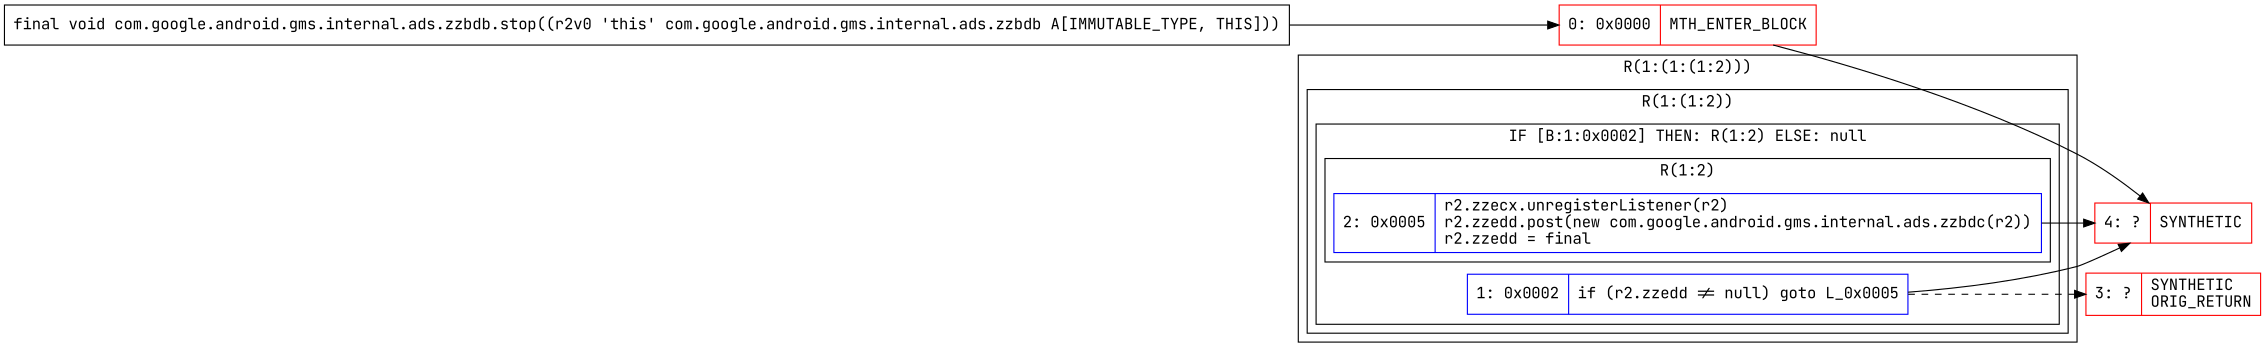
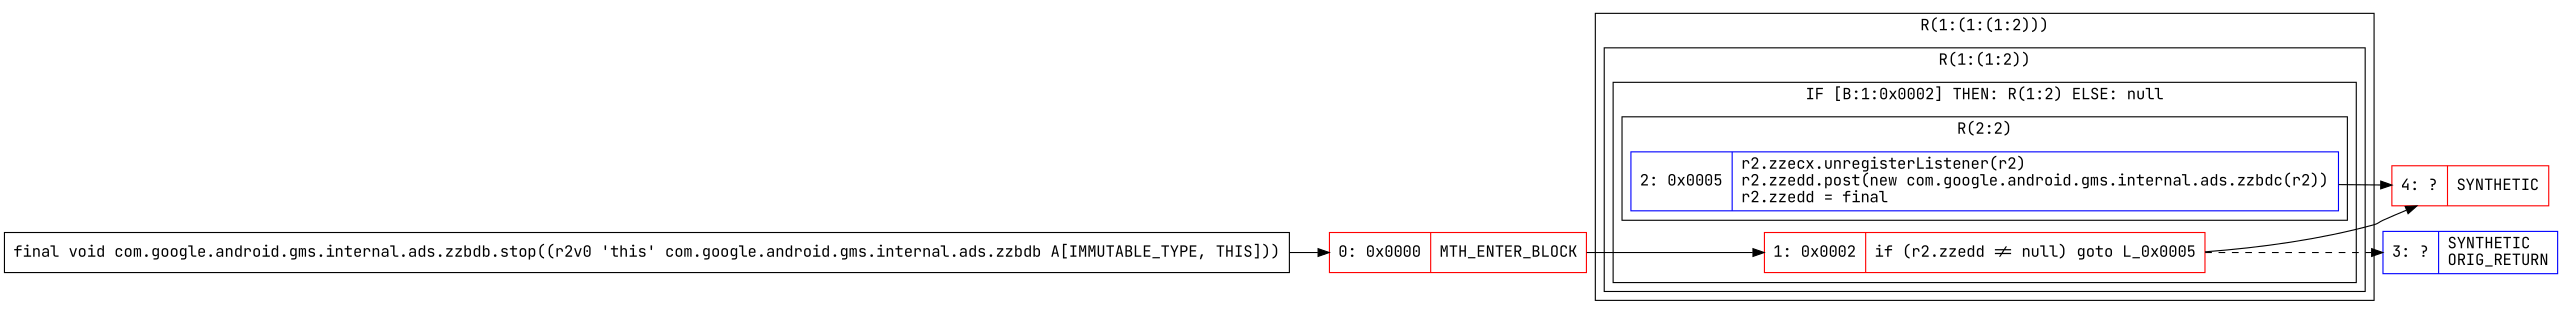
(1964, 105) -> (1670, 253)
(1688, 171) -> (1985, 130)
(1688, 294) -> (1985, 253)
(2173, 294) -> (2470, 253)
